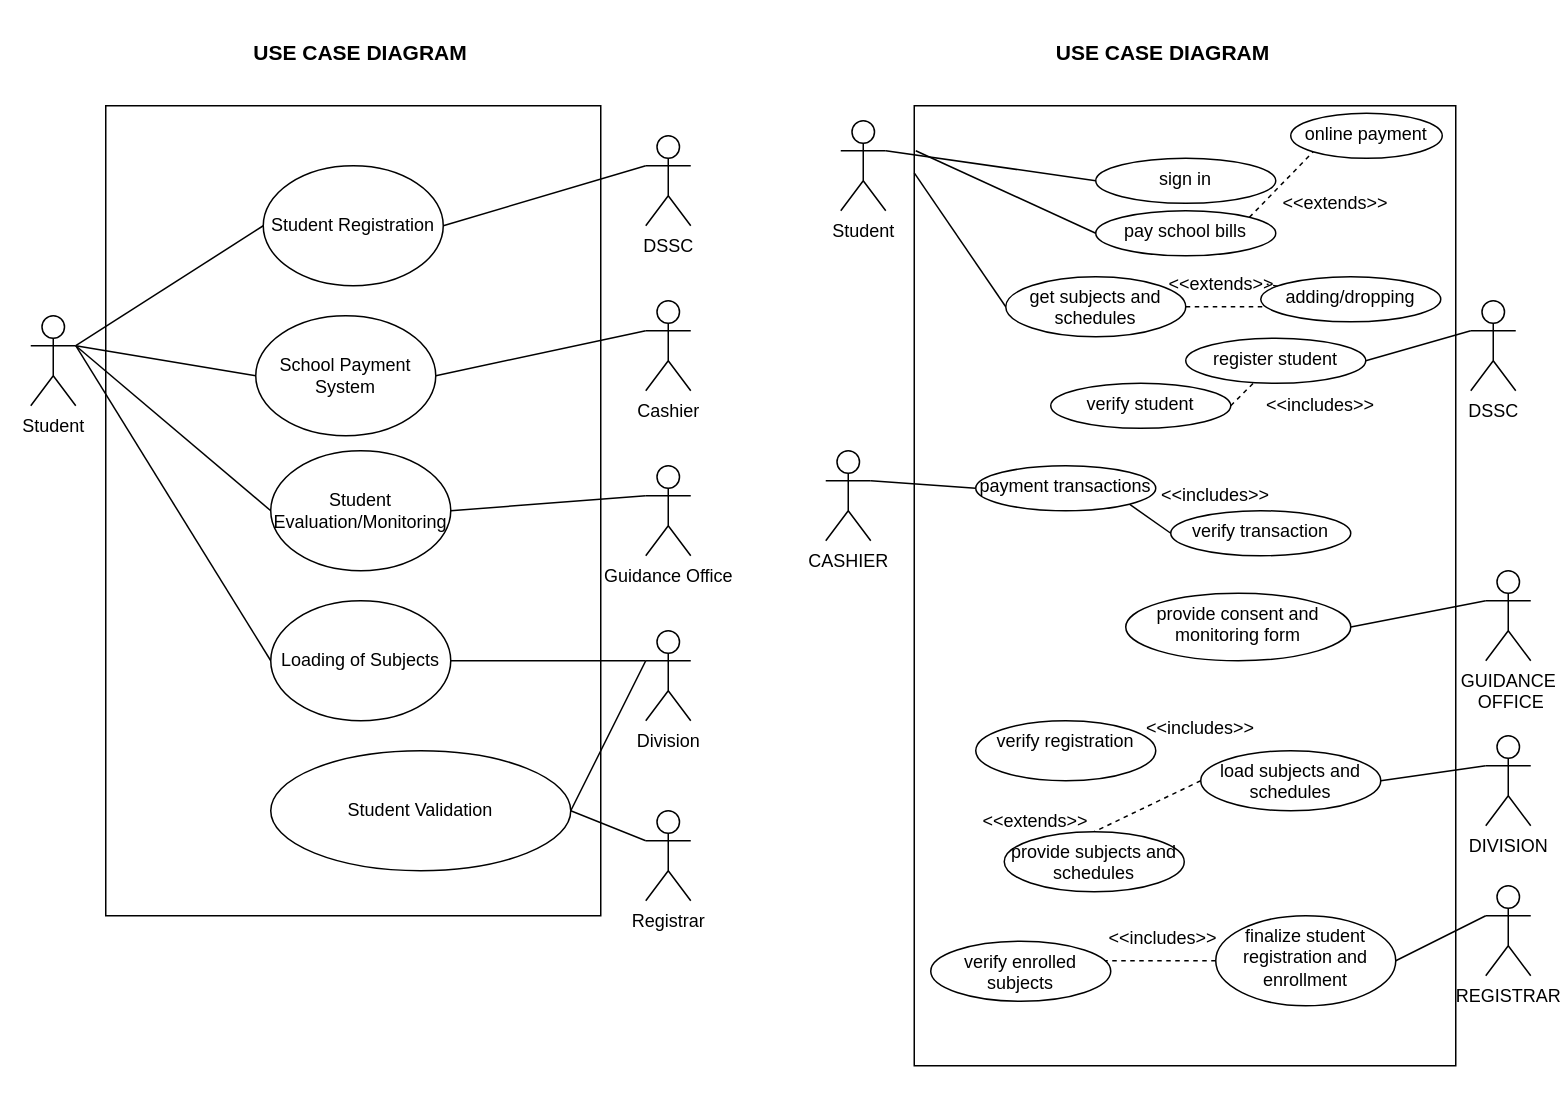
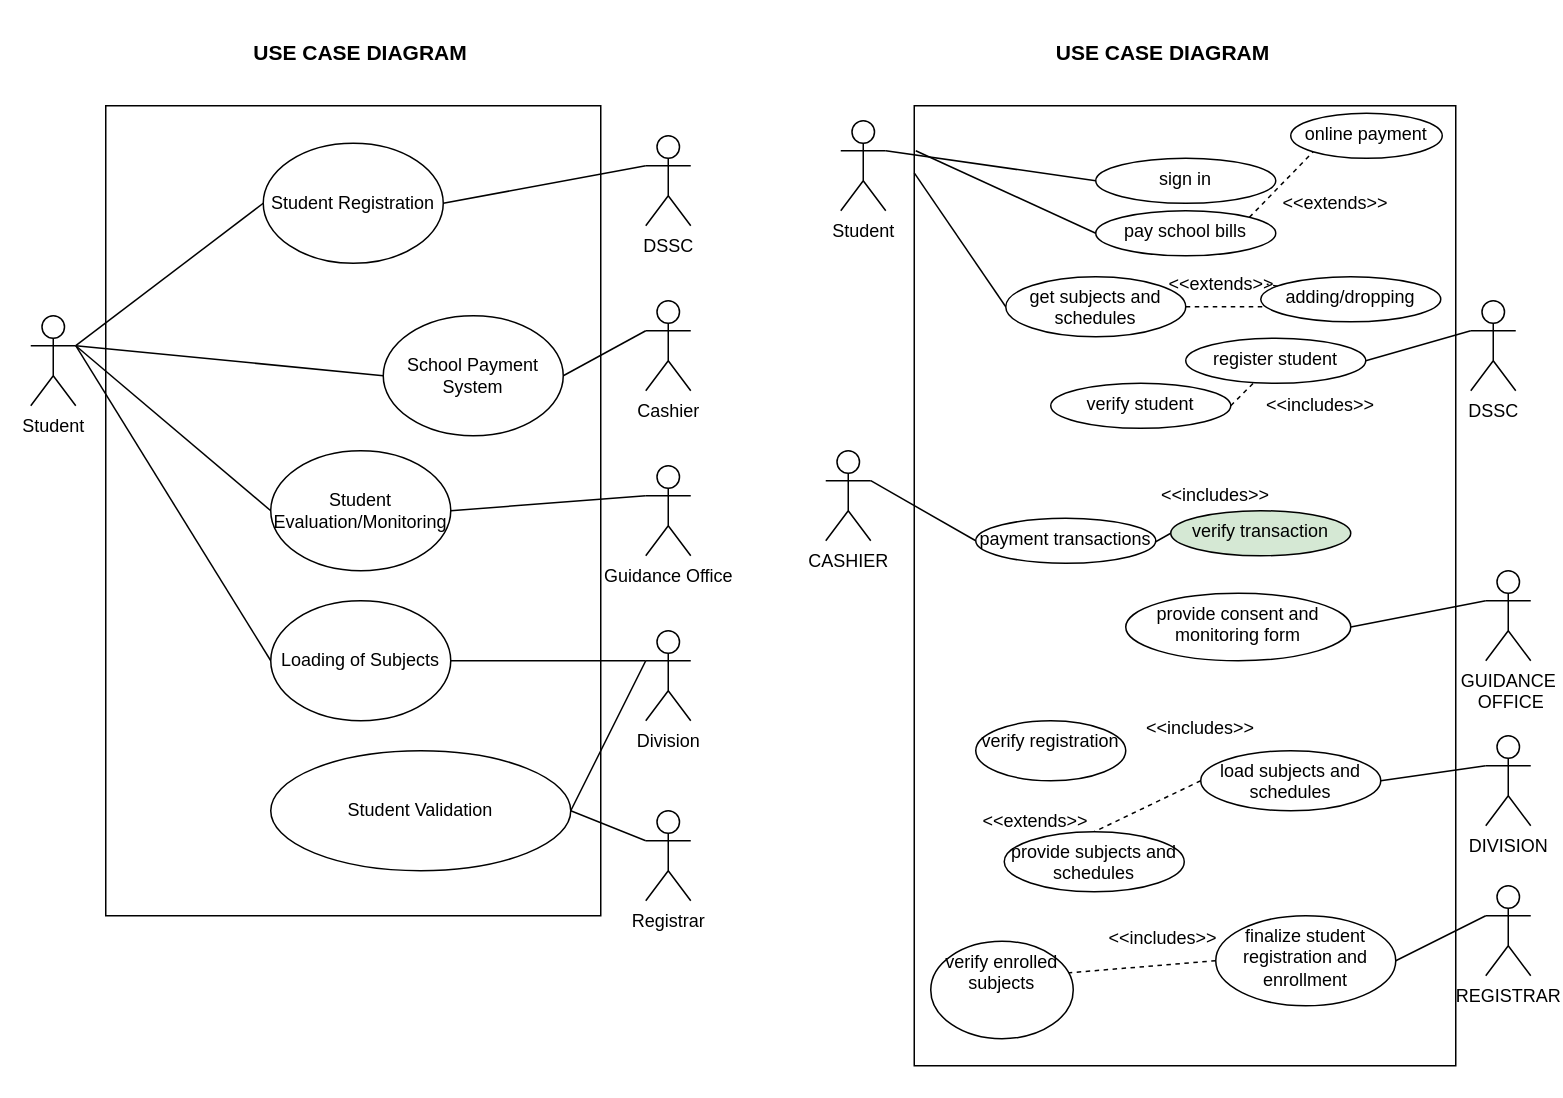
(353, 226) -> (353, 203)
(346, 376) -> (473, 376)
(1066, 488) -> (1066, 541)
(1261, 533) -> (1261, 533)
(1066, 751) -> (1051, 751)
(1021, 971) -> (1002, 990)
